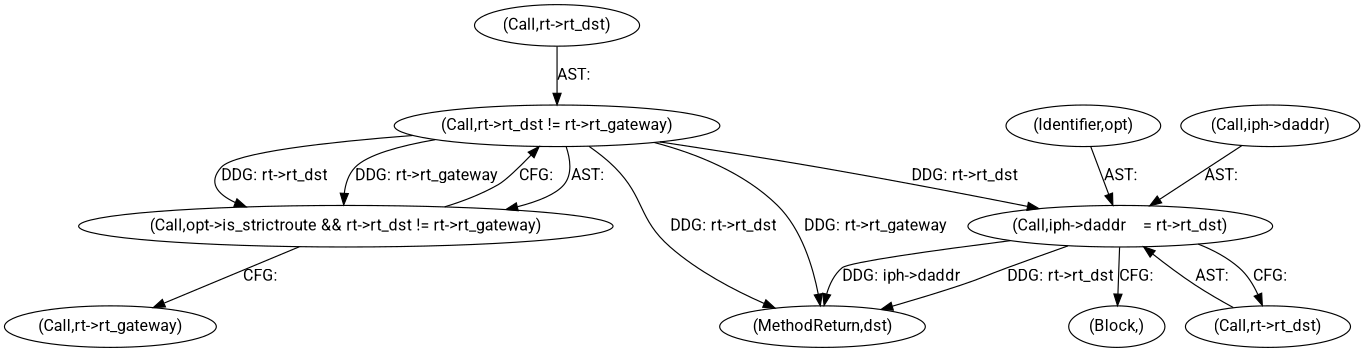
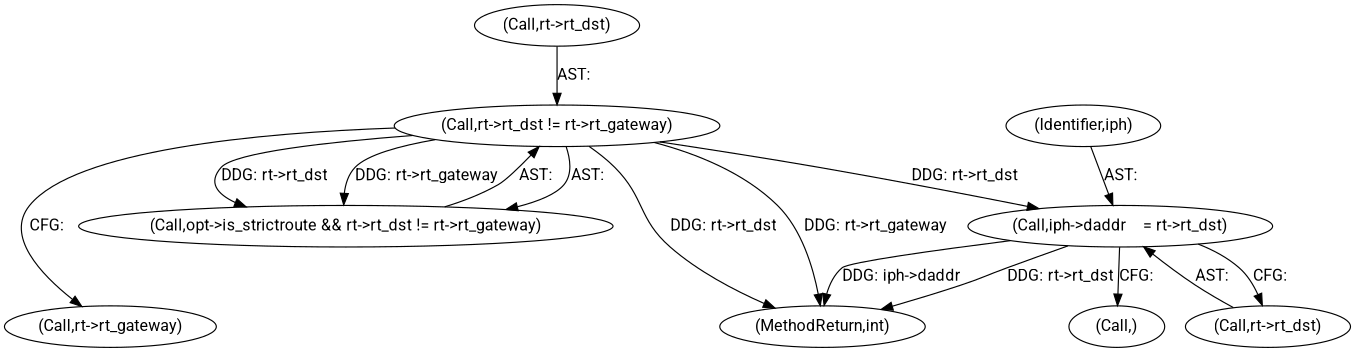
(1083, 126) -> (1083, 126)
(1270, 126) -> none
(539, 176) -> (539, 176)
(232, 275) -> (150, 154)
(823, 327) -> (823, 327)
(1117, 327) -> (1117, 327)
